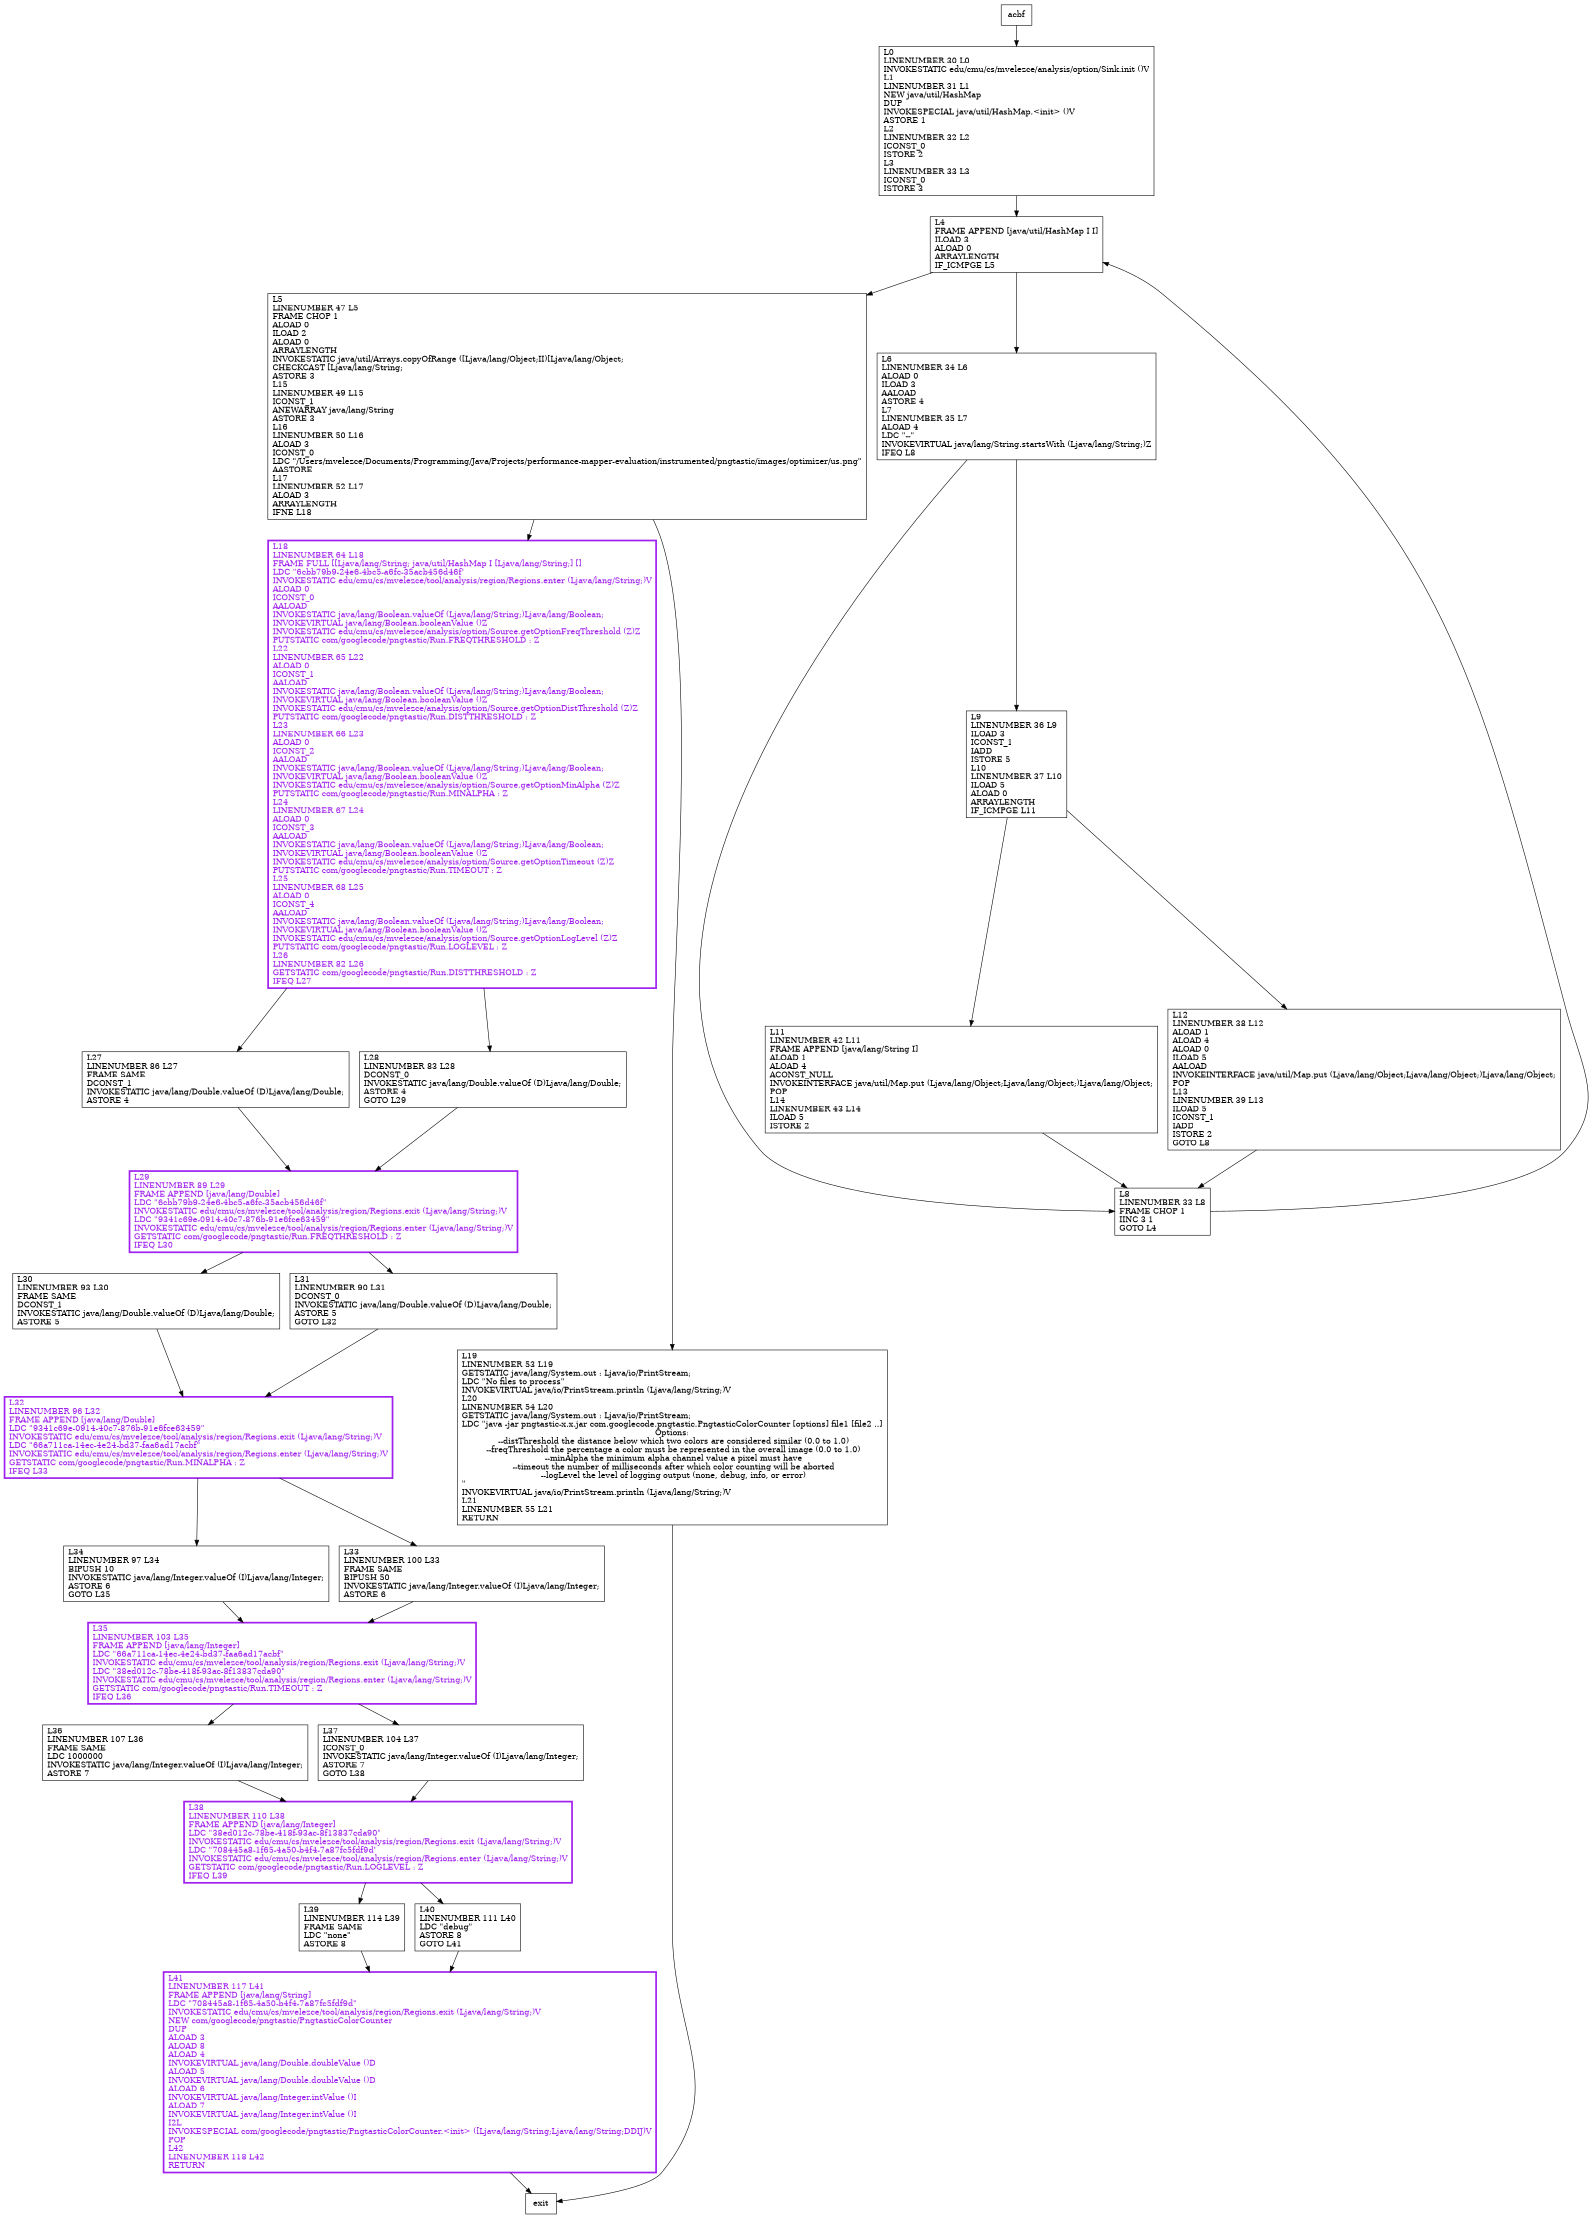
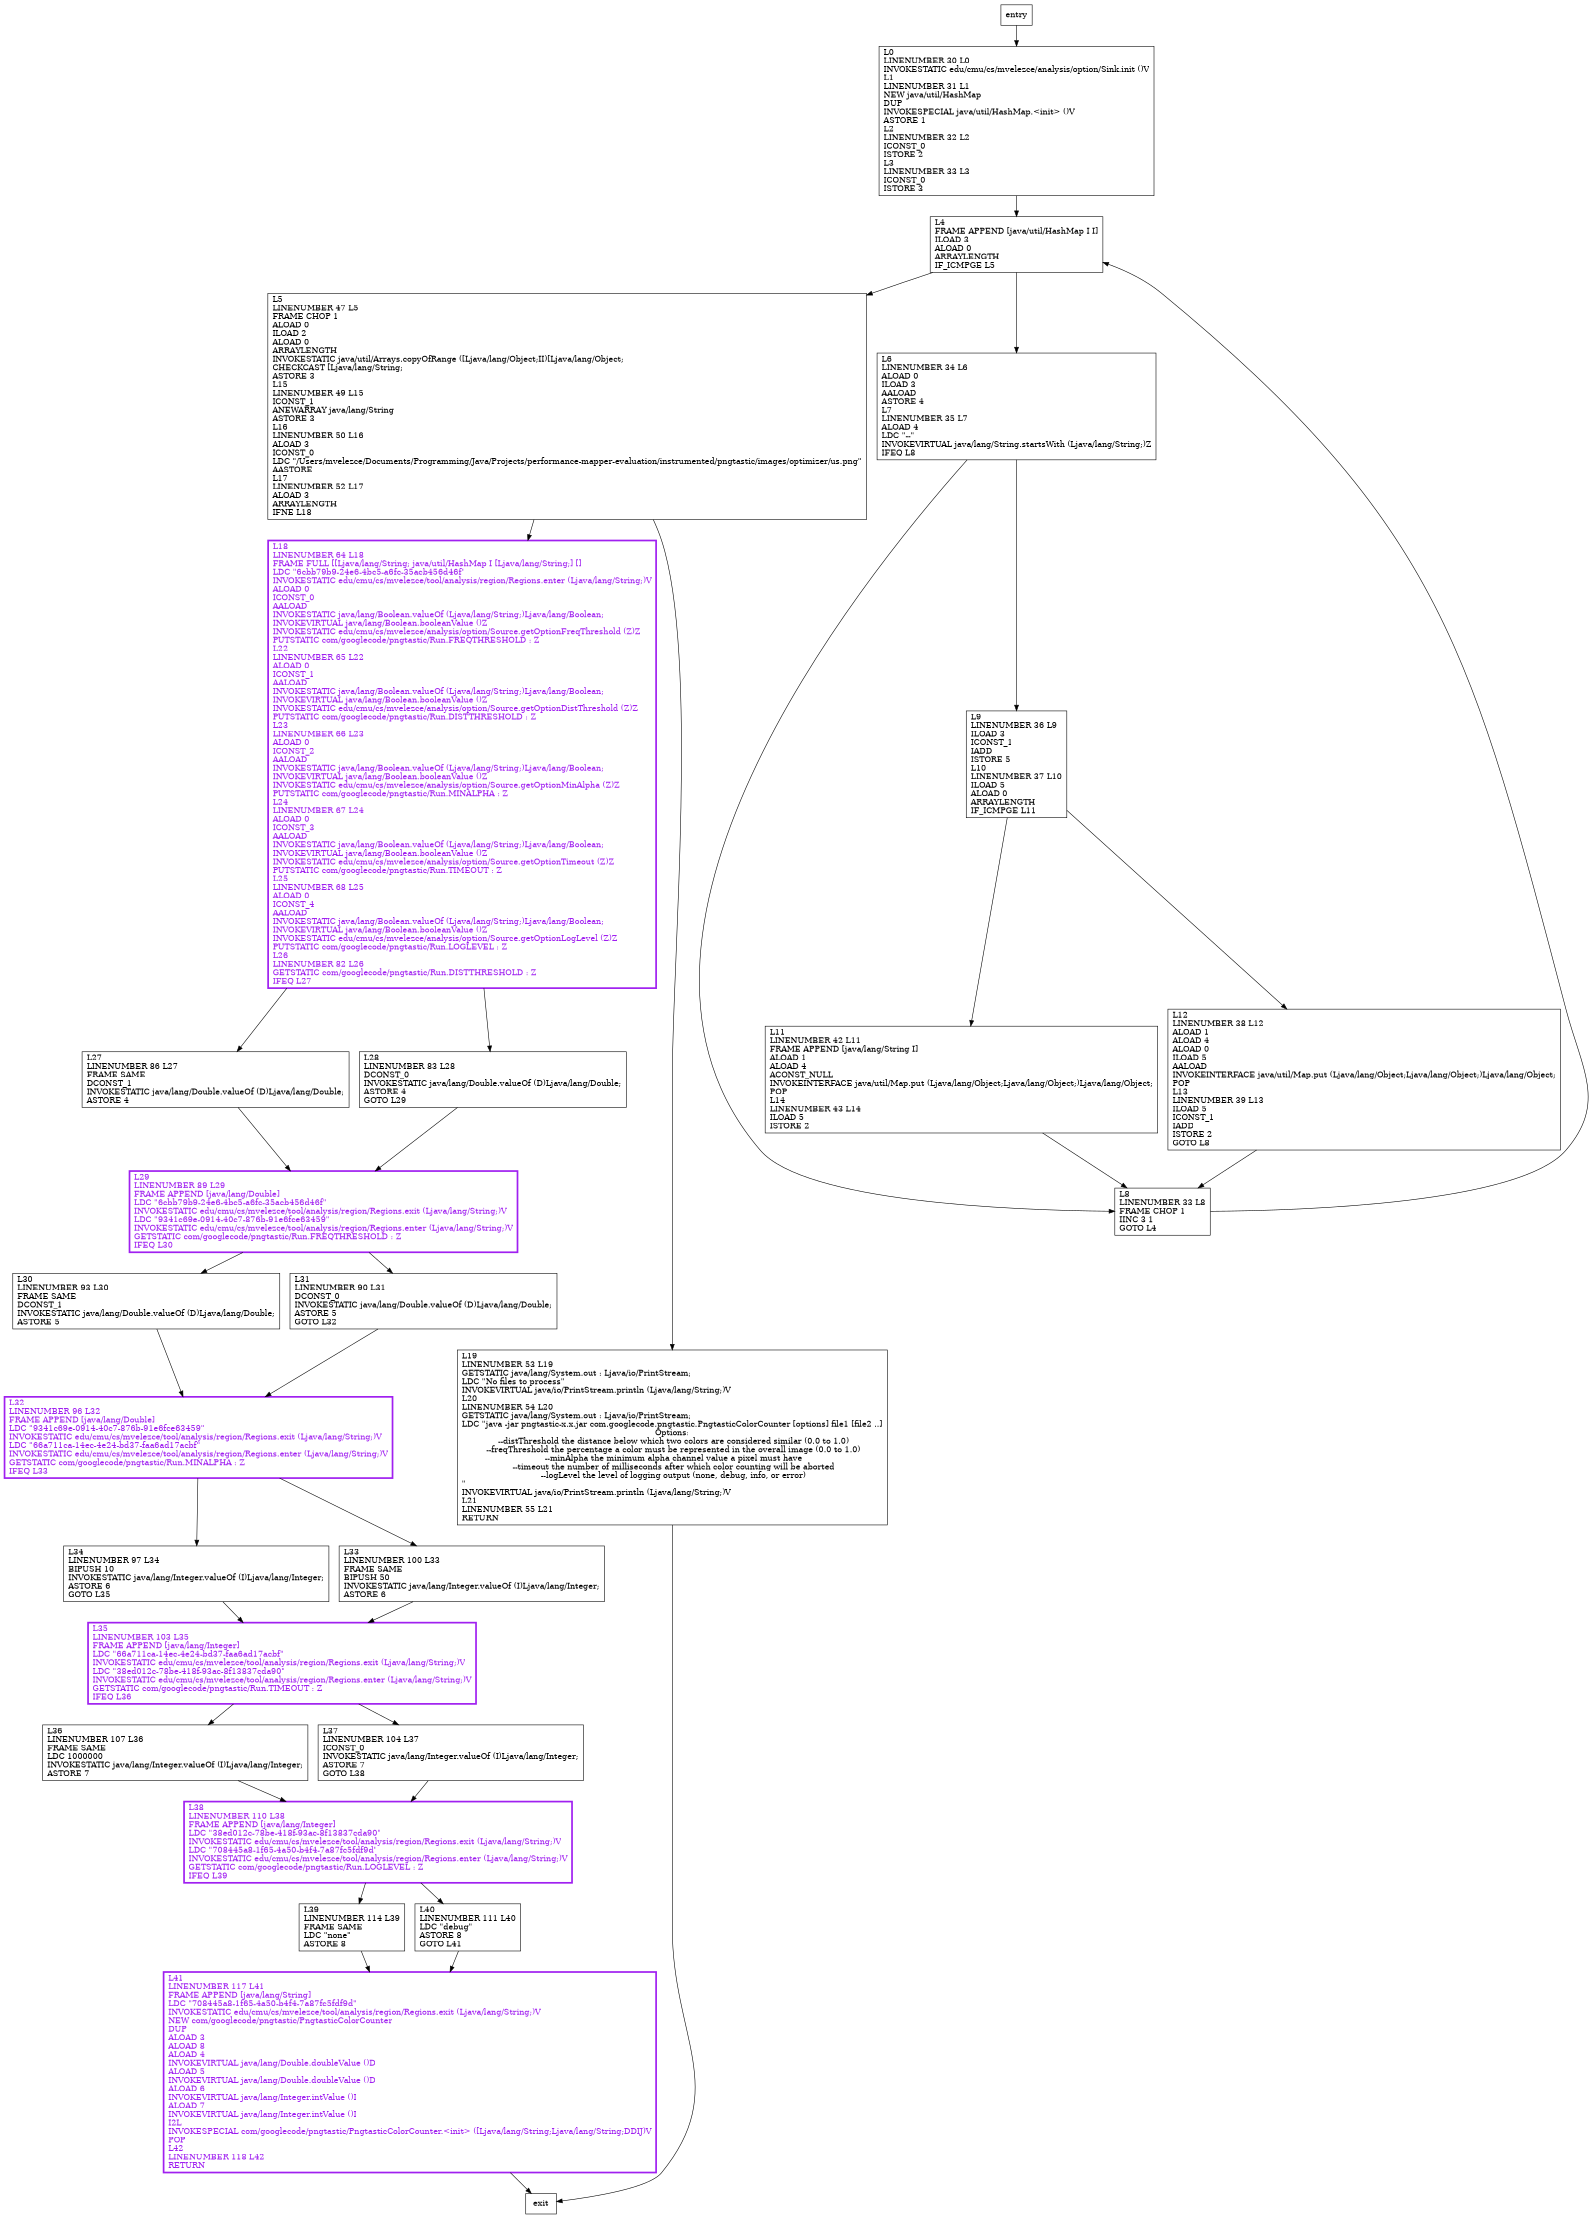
(1017, 15) -> (1017, 15)
